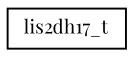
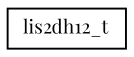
(67, 29) -> (67, 29)
